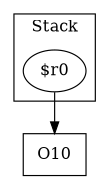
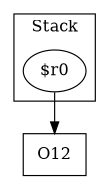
(55, 155) -> (55, 155)
